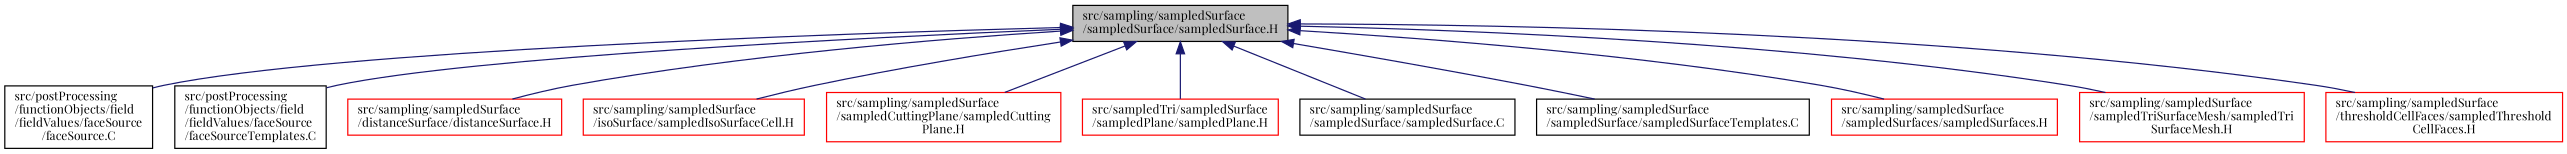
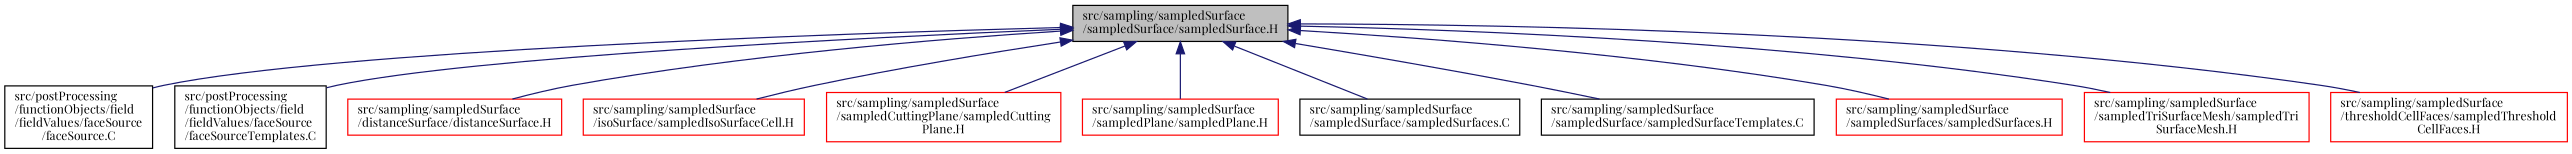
(1180, 117) -> (1180, 117)
(1407, 117) -> (1410, 117)
